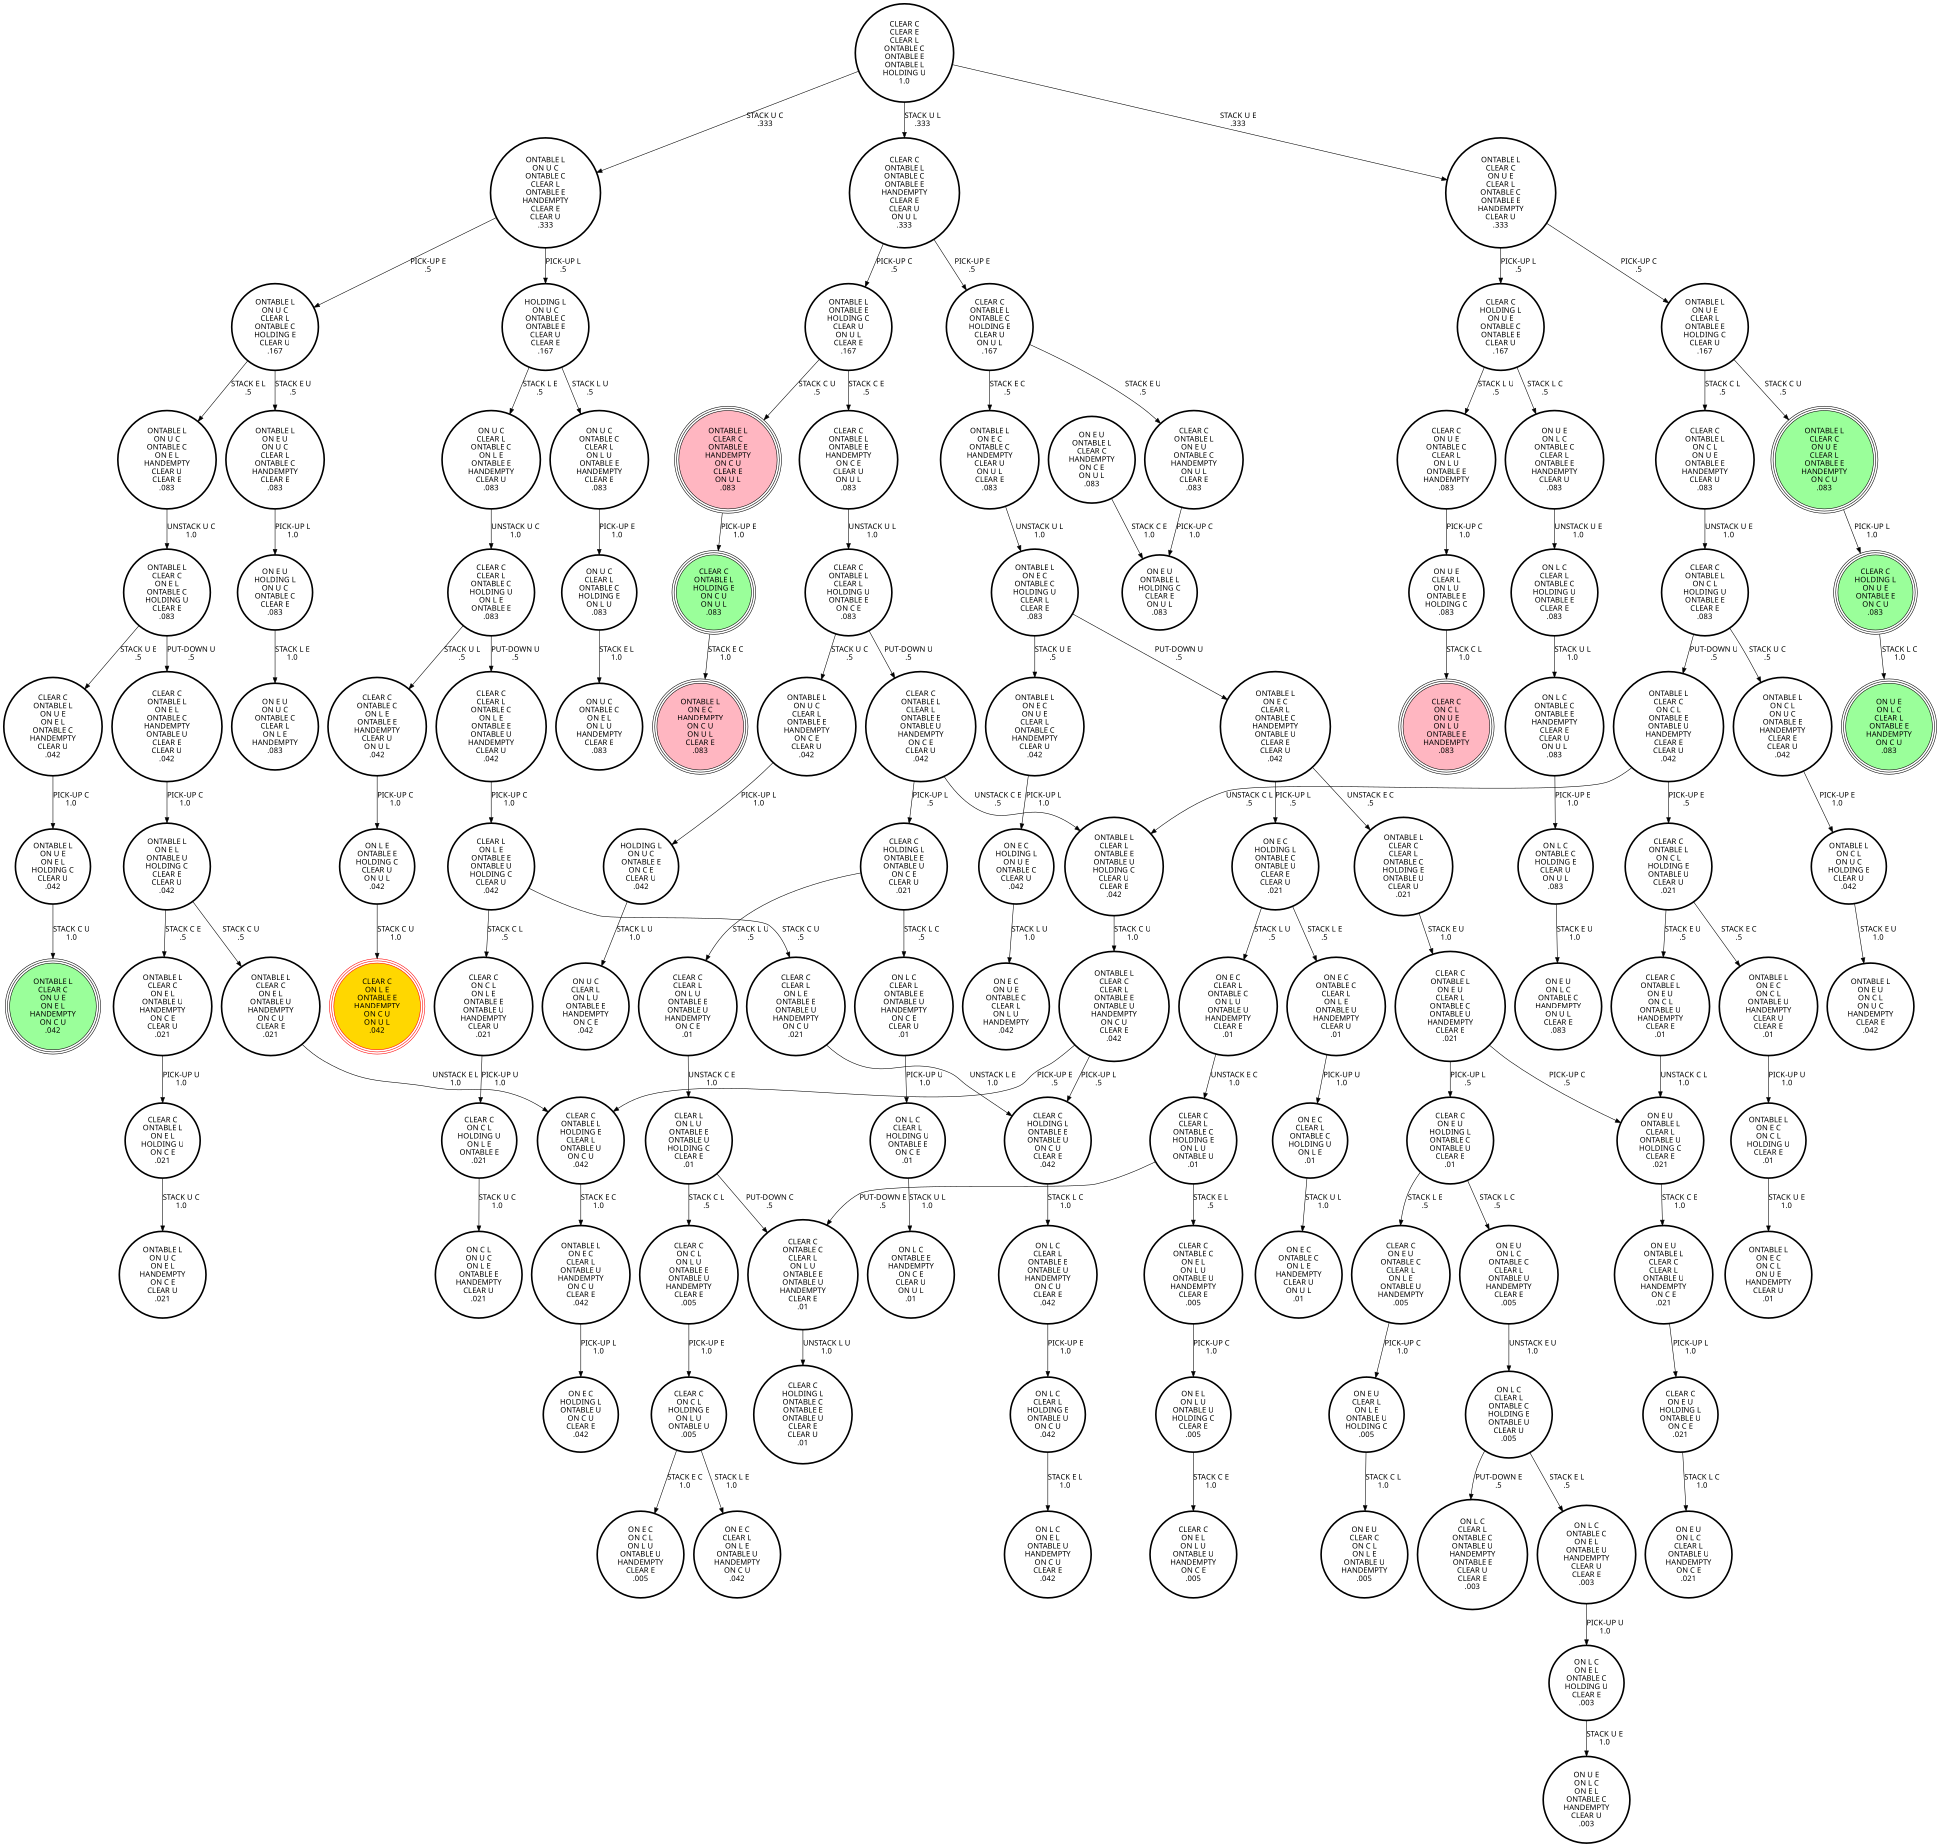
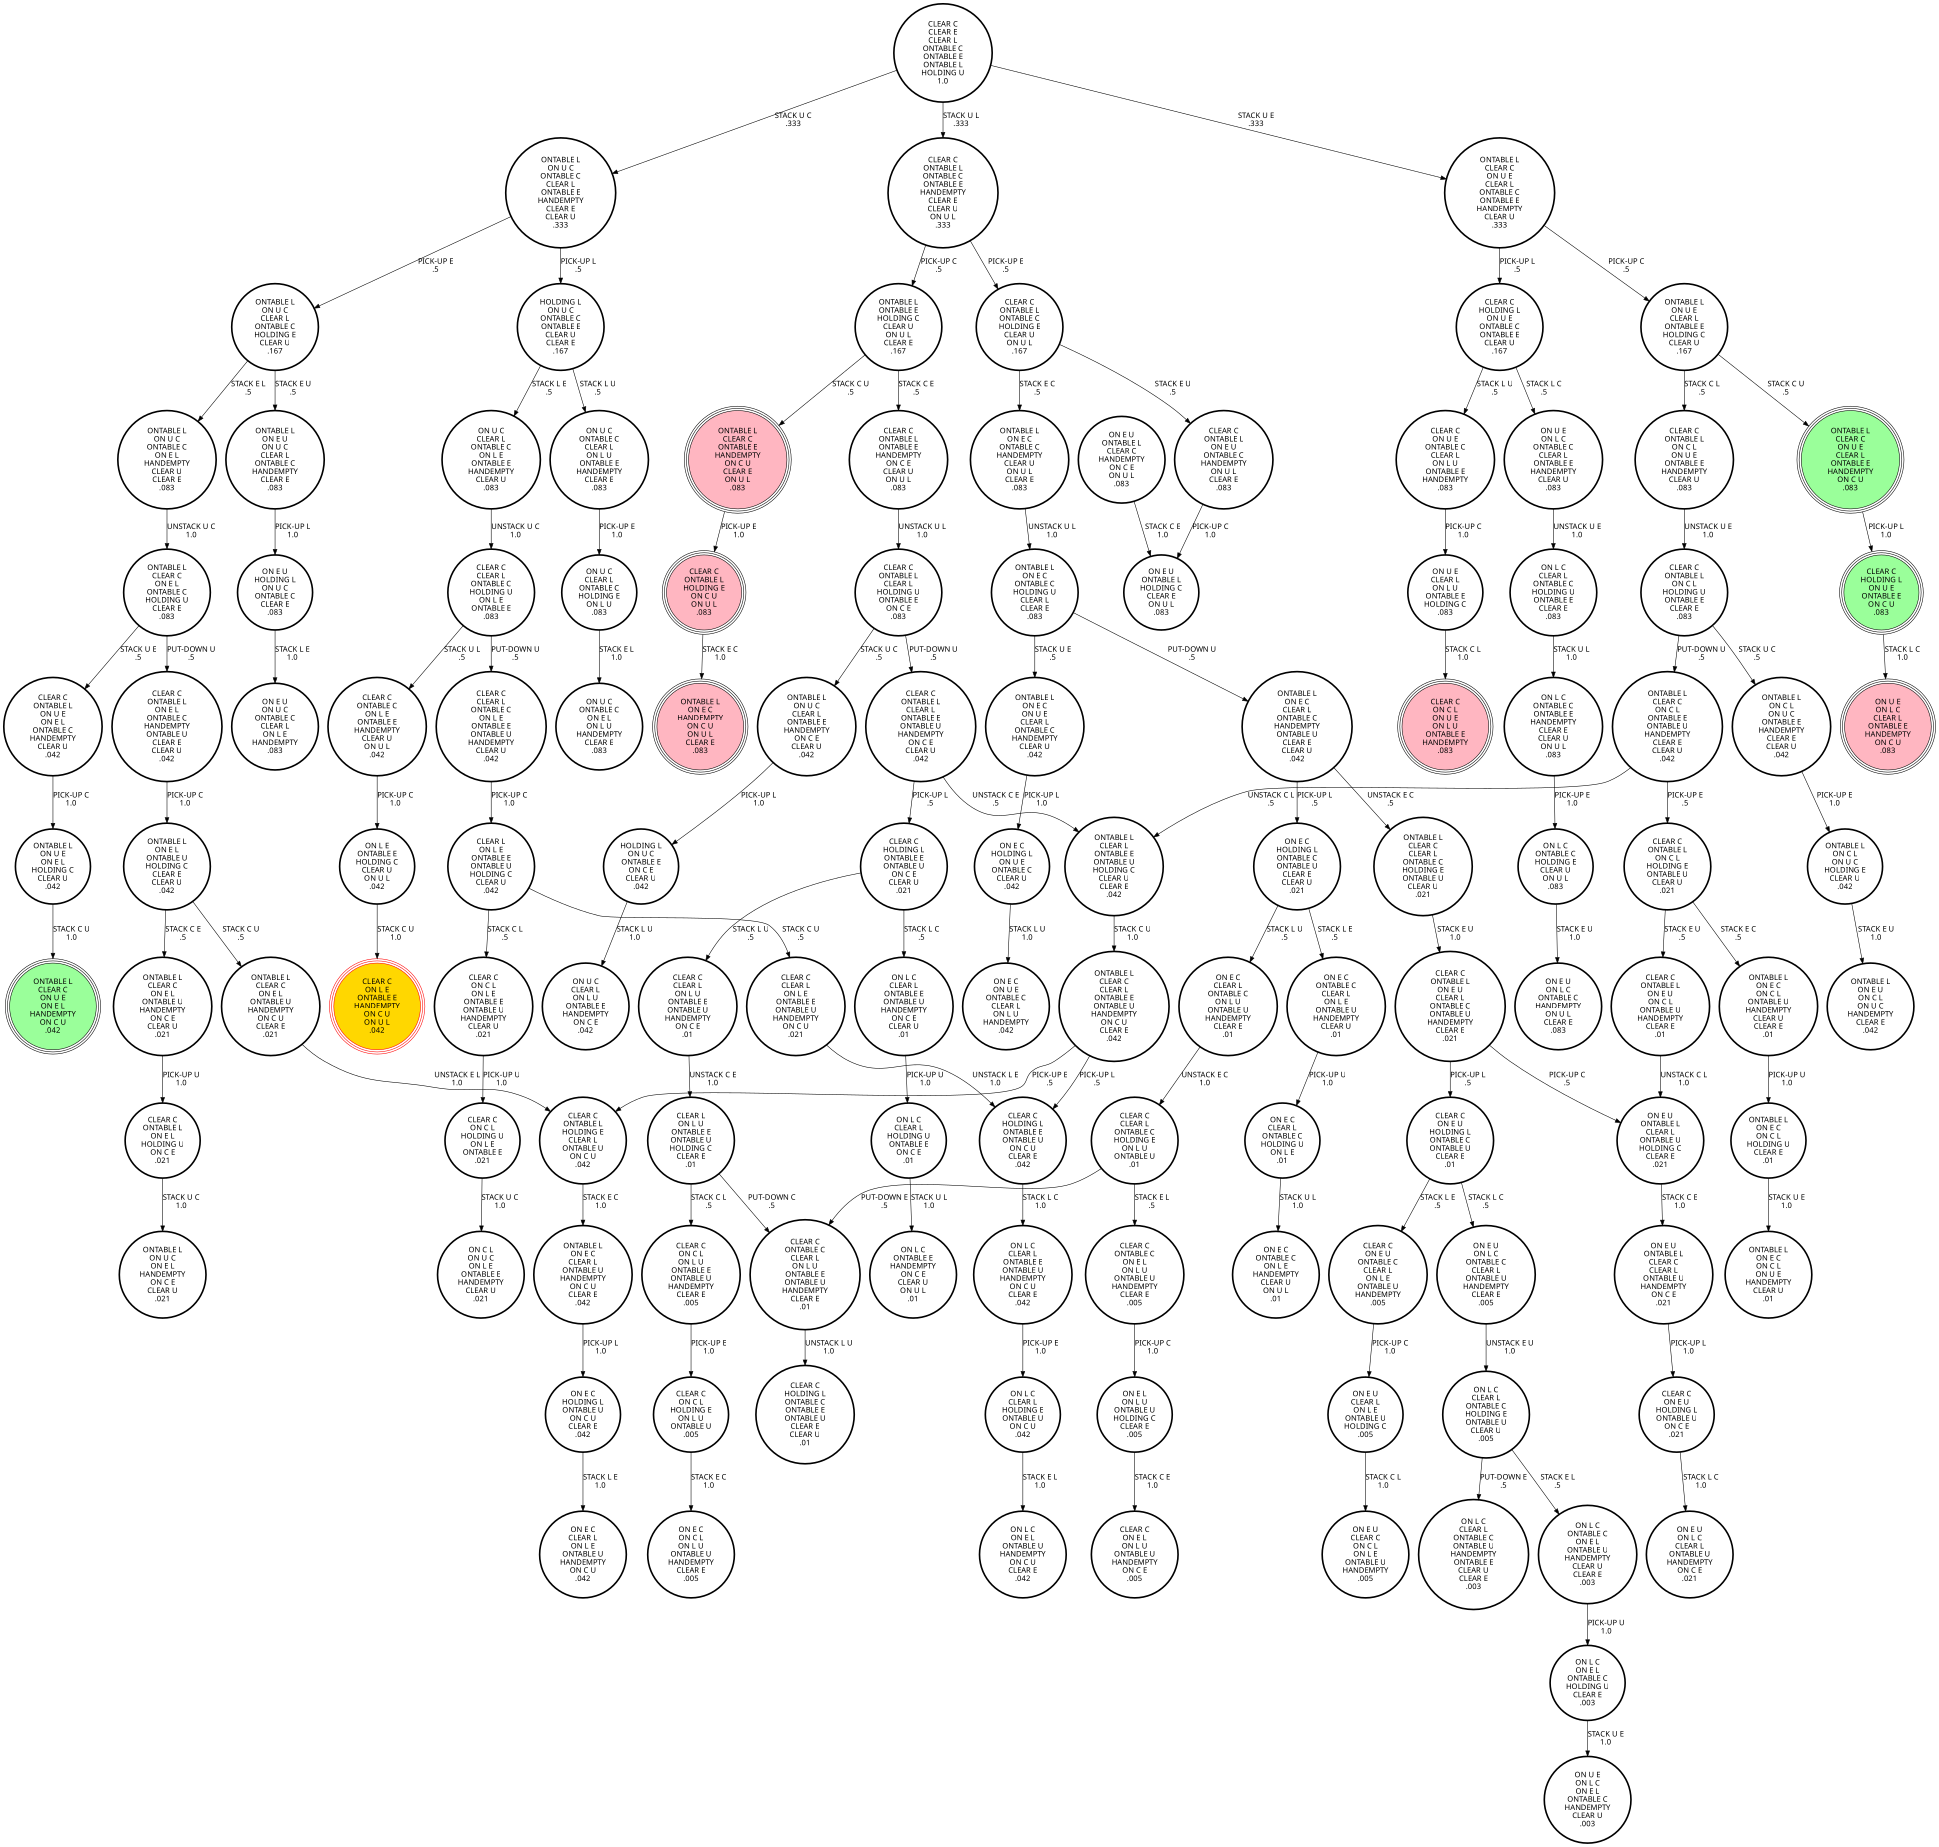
(714, 592) -> (704, 592)
(1889, 727) -> (1888, 727)
(711, 1479) -> (583, 1479)
